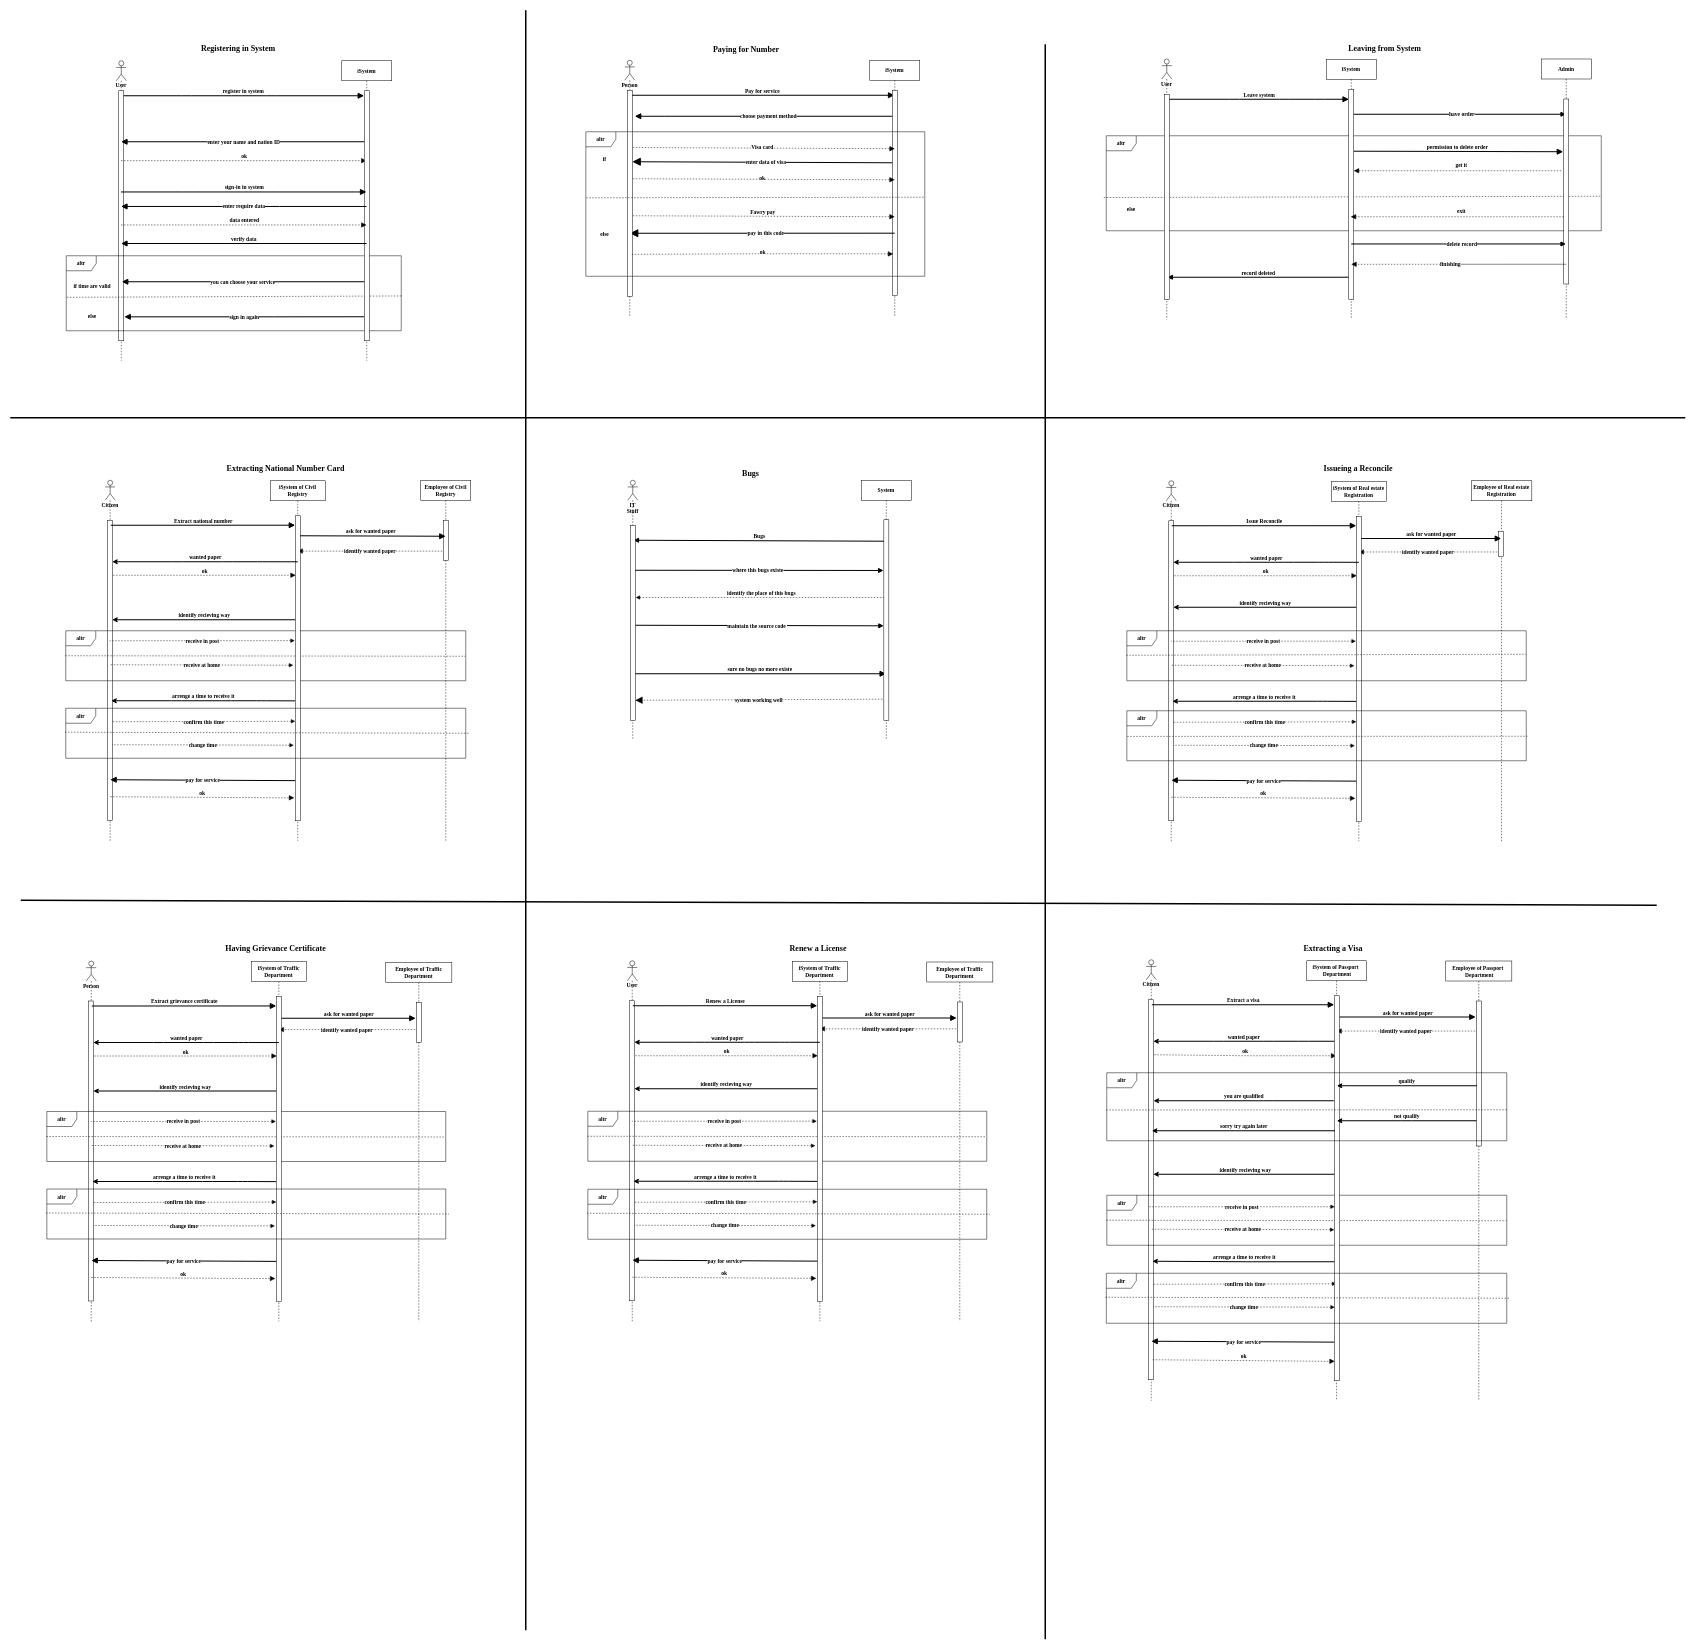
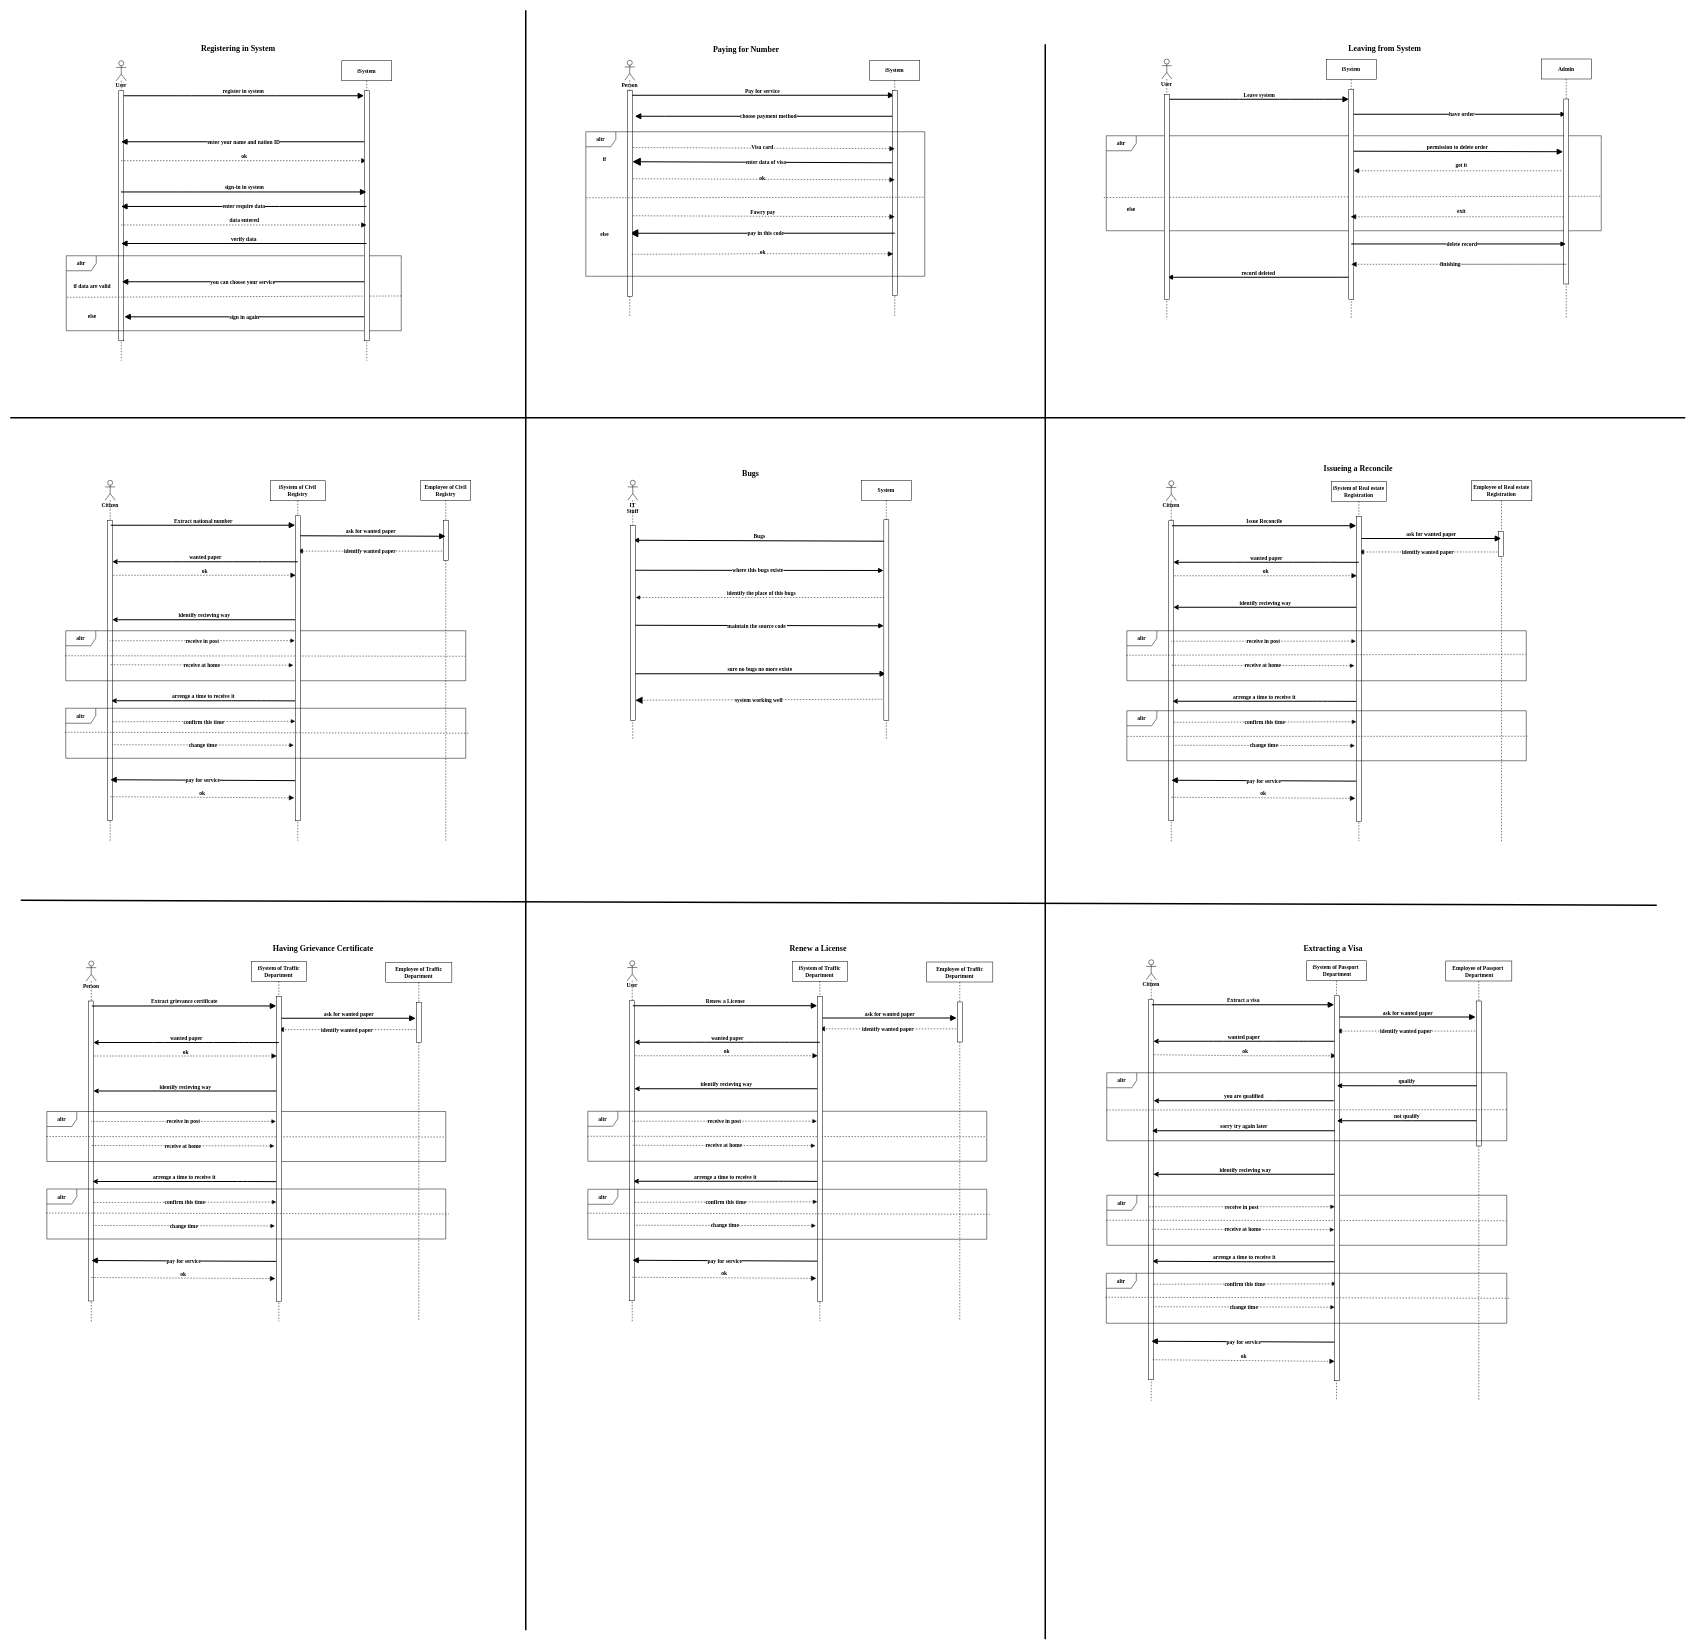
(92, 286) -> (92, 286)
(286, 468) -> none
(276, 948) -> (323, 948)
